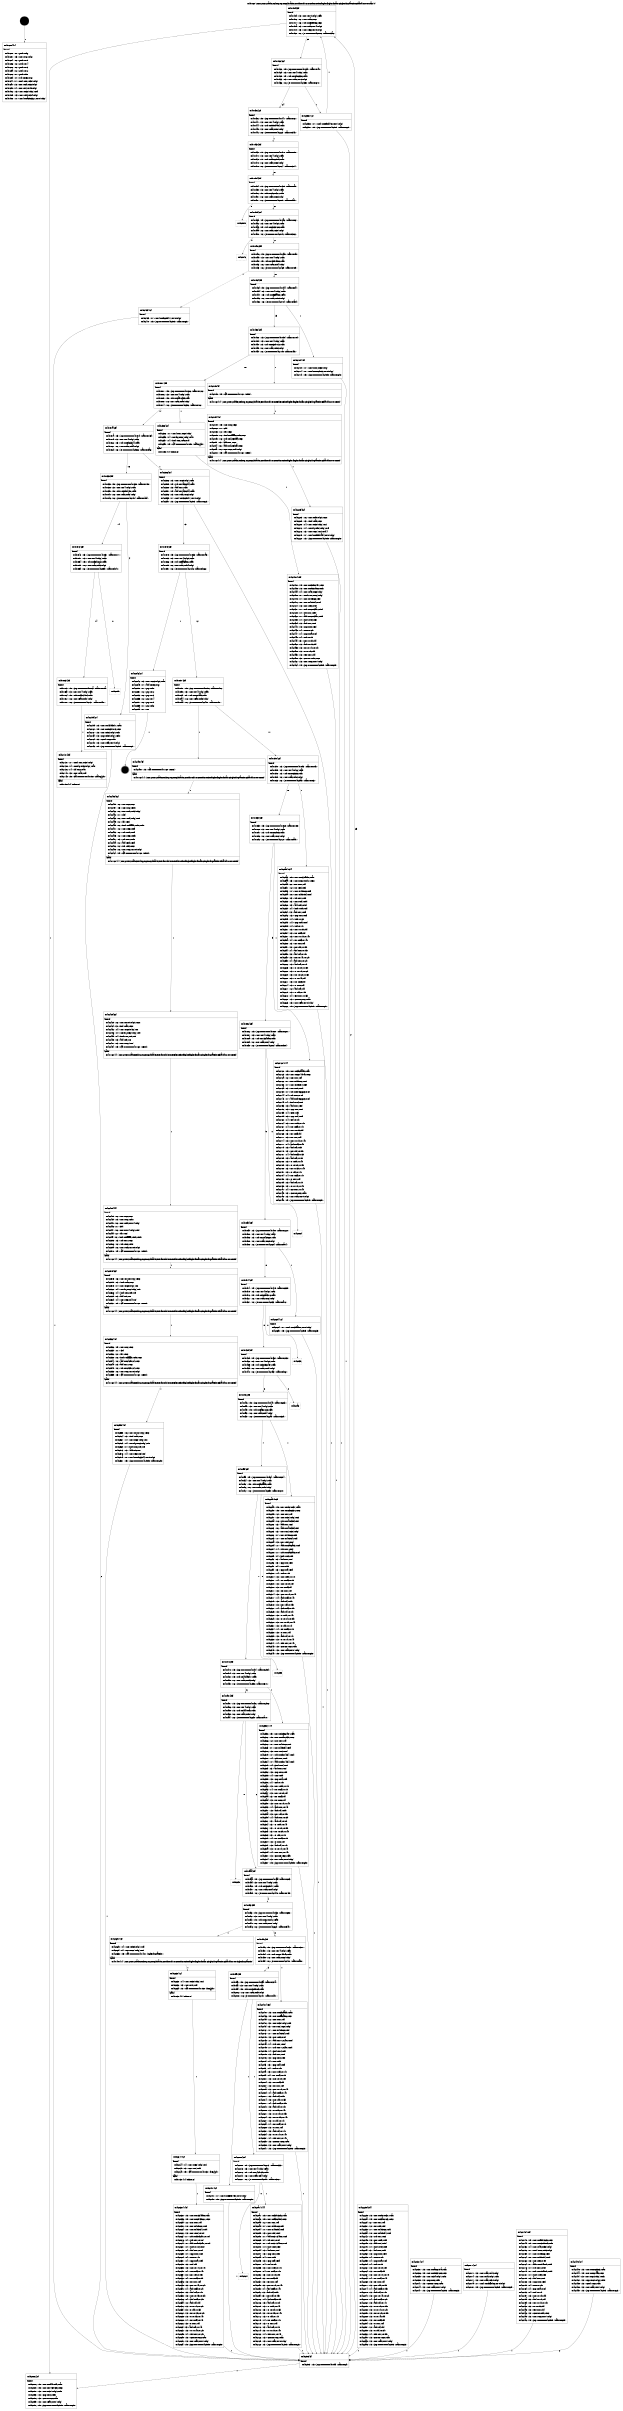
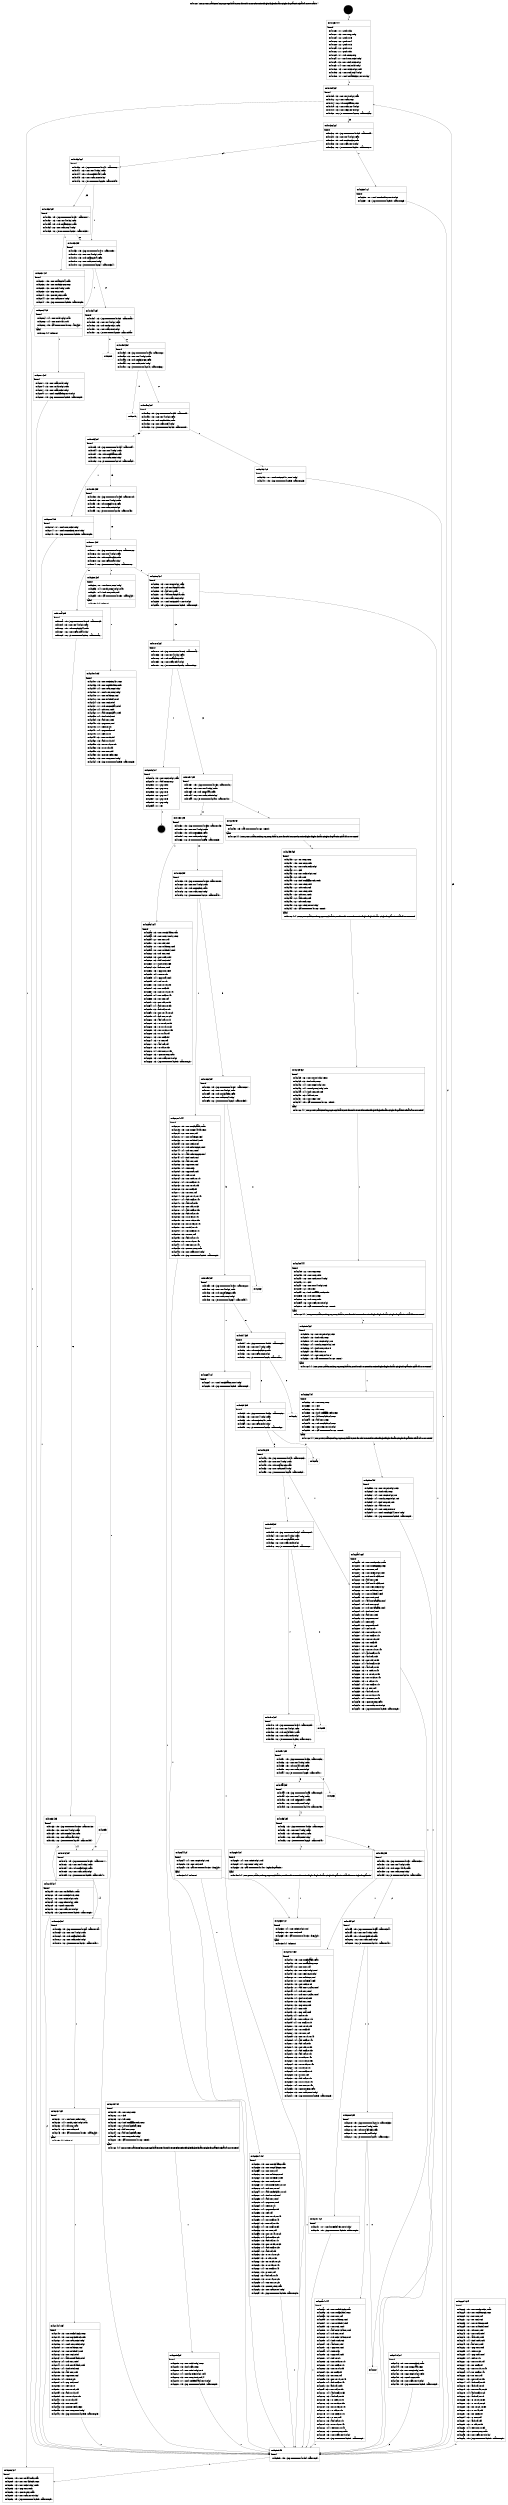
(327, 75) -> (348, 82)
none -> (65, 220)
none -> (59, 322)
(274, 394) -> none
(152, 461) -> (141, 571)
(106, 630) -> (97, 1841)
(283, 1795) -> none
(313, 2005) -> (428, 2018)
(194, 2076) -> (262, 1885)
none -> (75, 2233)
